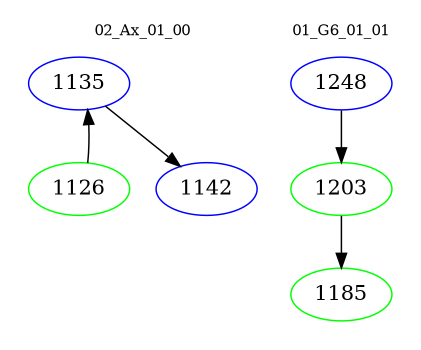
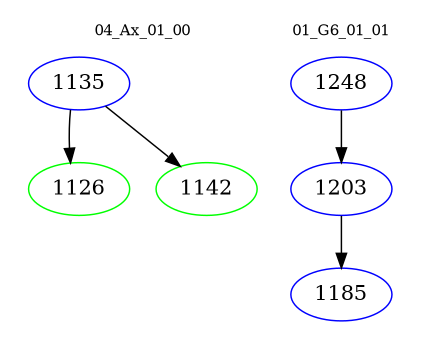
(143, 32) -> (143, 32)
(89, 144) -> (69, 129)
(207, 189) -> (207, 189)
(341, 189) -> (341, 189)
(341, 295) -> (341, 295)
